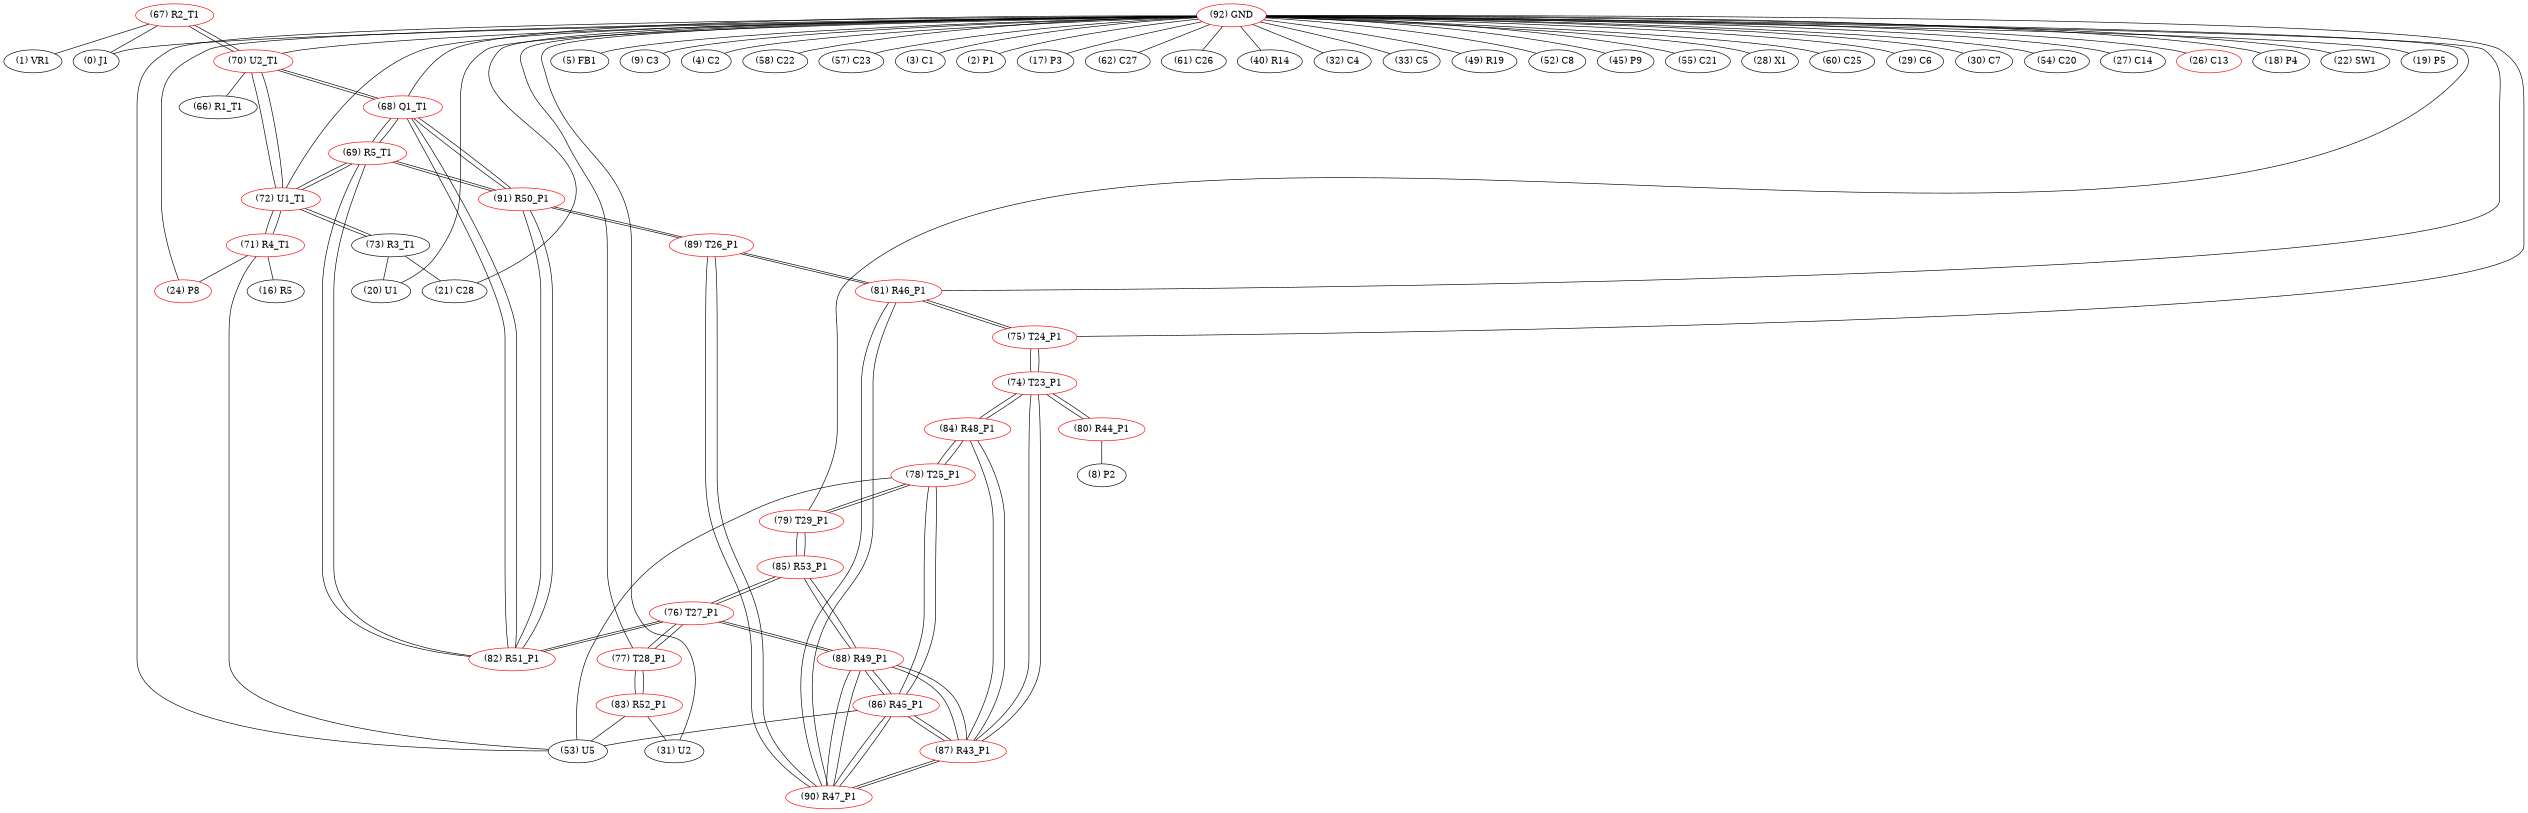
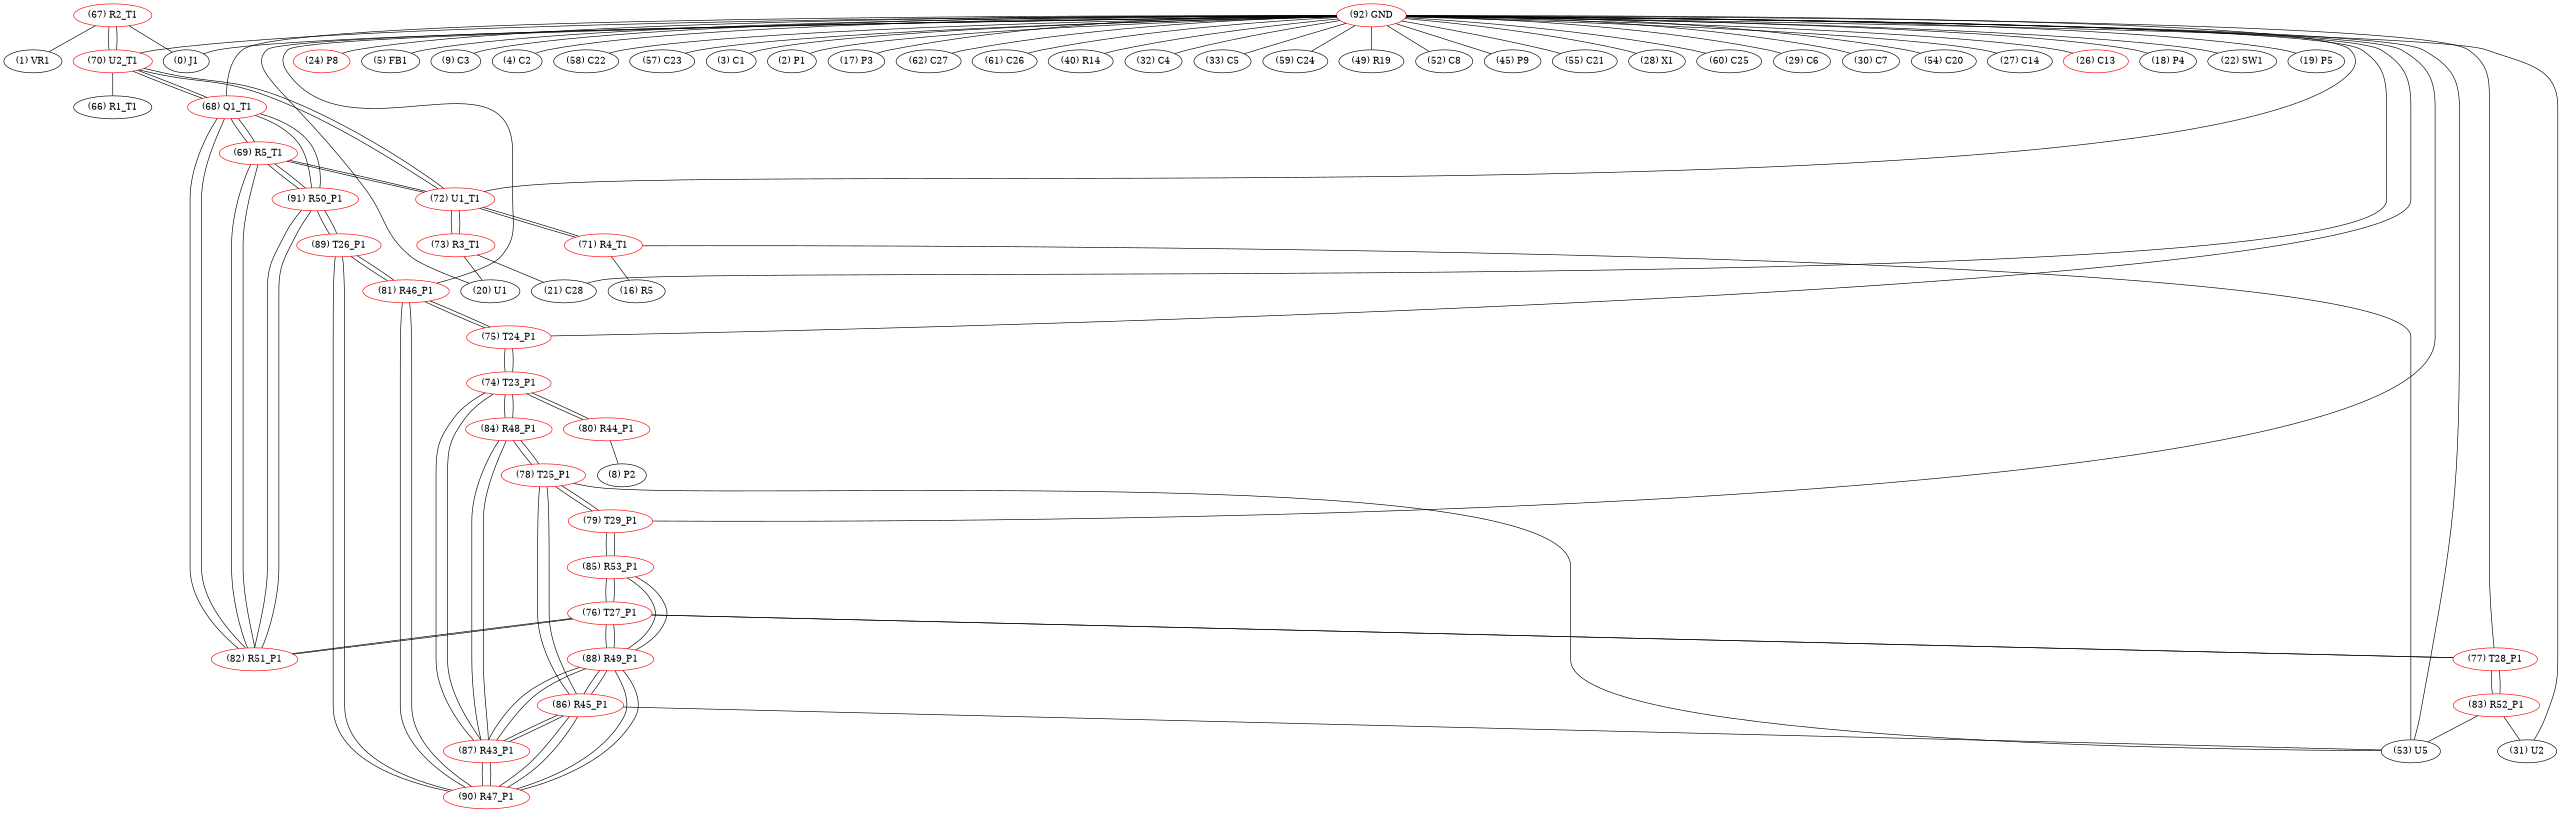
none -> (1295, 61)
(391, 245) -> (456, 245)
(224, 269) -> none
